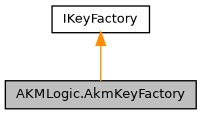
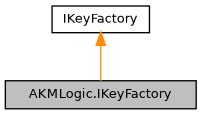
(101, 95) -> (101, 95)
